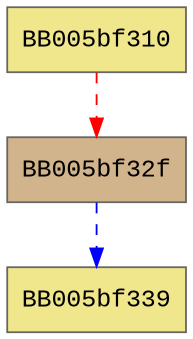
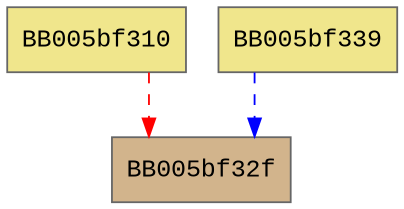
(97, 225) -> (255, 95)
